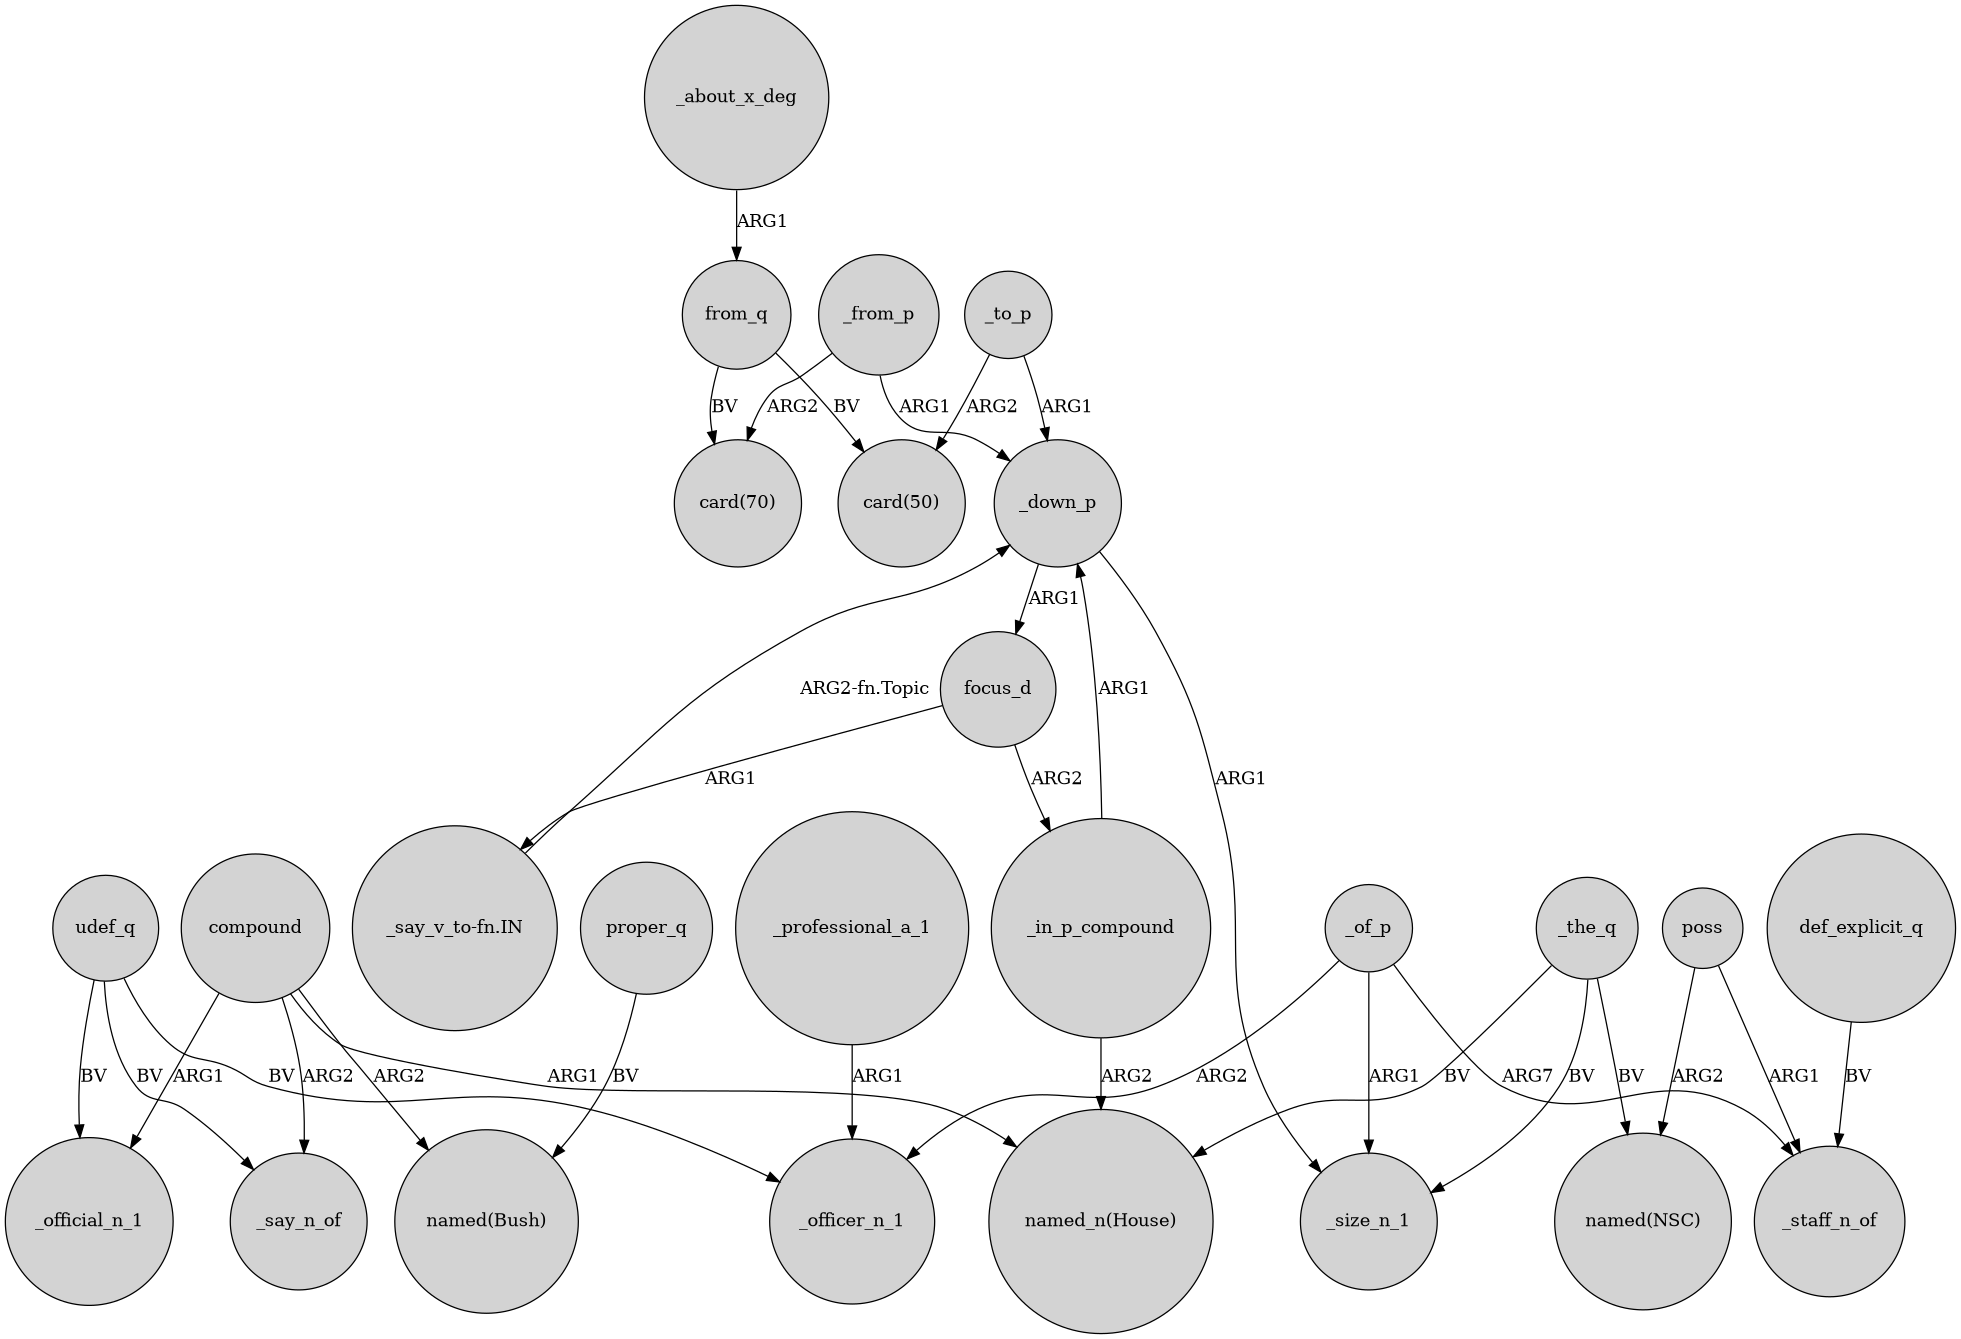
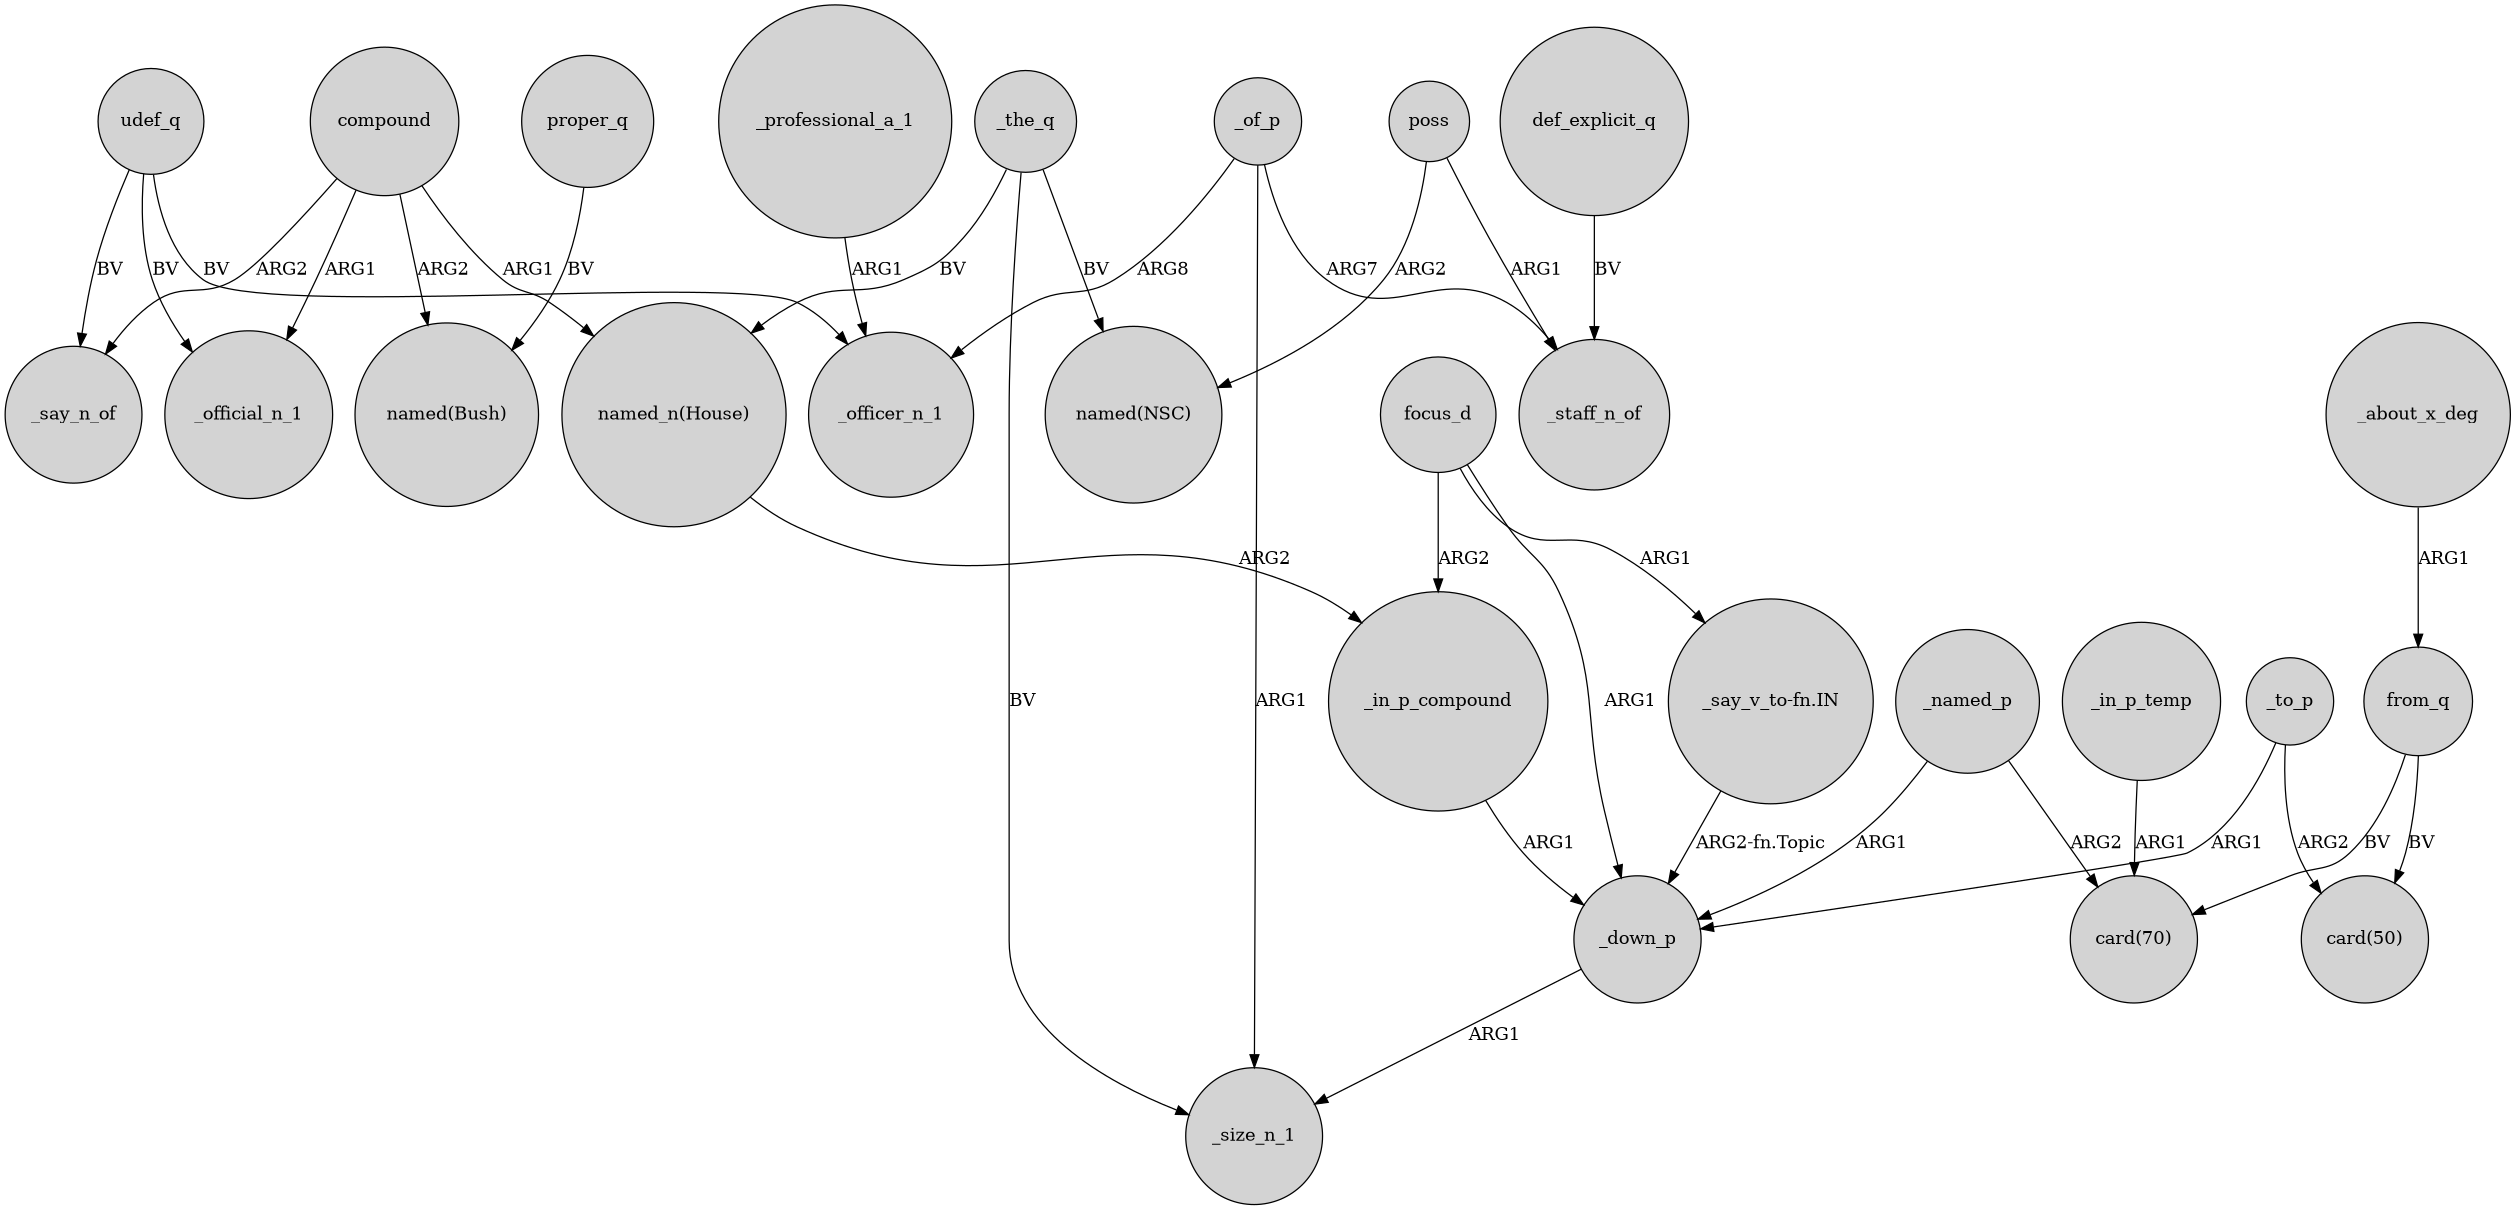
(879, 315) -> (1968, 701)
(1029, 593) -> (1580, 650)
none -> (2141, 701)
(1101, 1067) -> (1049, 561)
(1222, 1077) -> (1163, 270)
